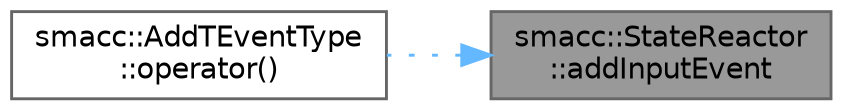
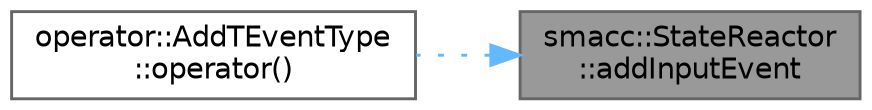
(199, 55) -> (214, 55)
